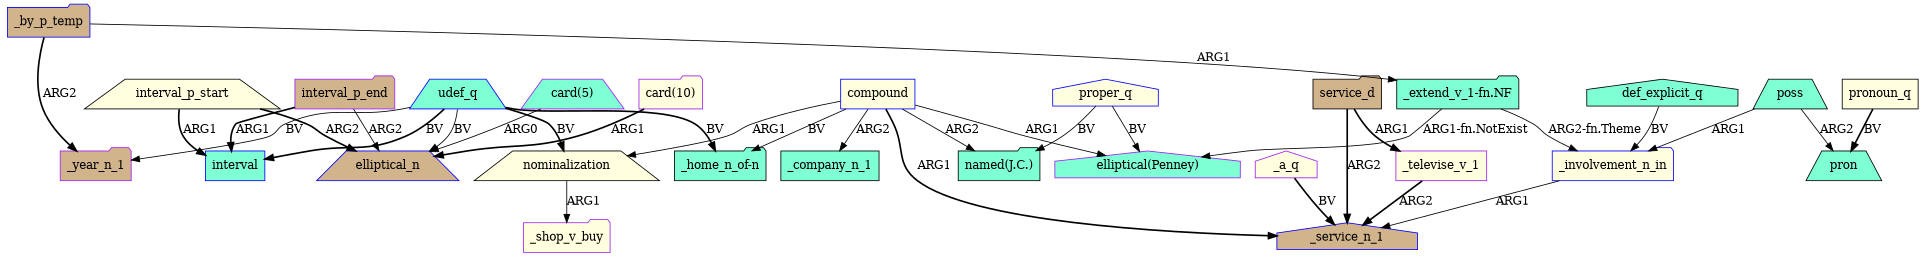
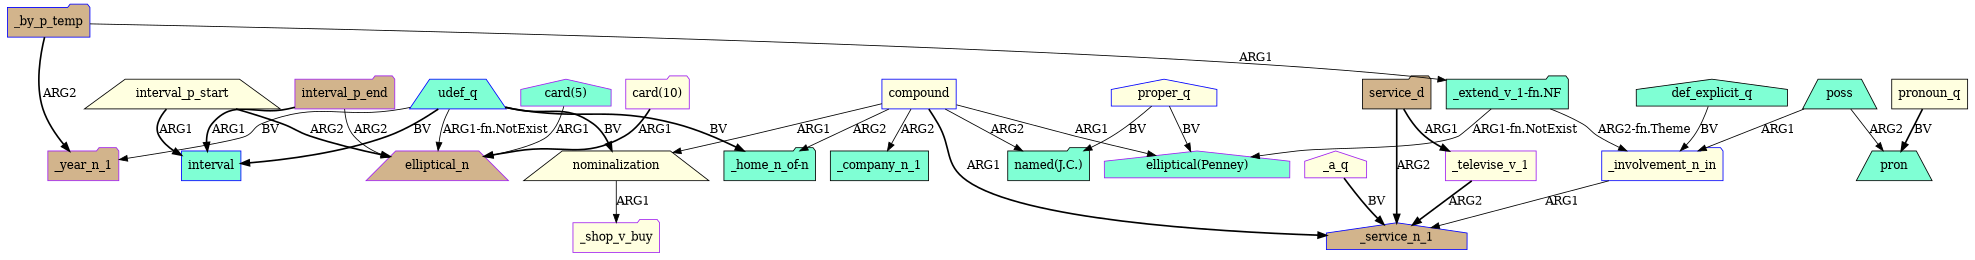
(573, 94) -> (566, 94)
(462, 130) -> (495, 130)
(521, 130) -> (573, 130)
(816, 130) -> (870, 130)
(388, 166) -> (437, 166)
